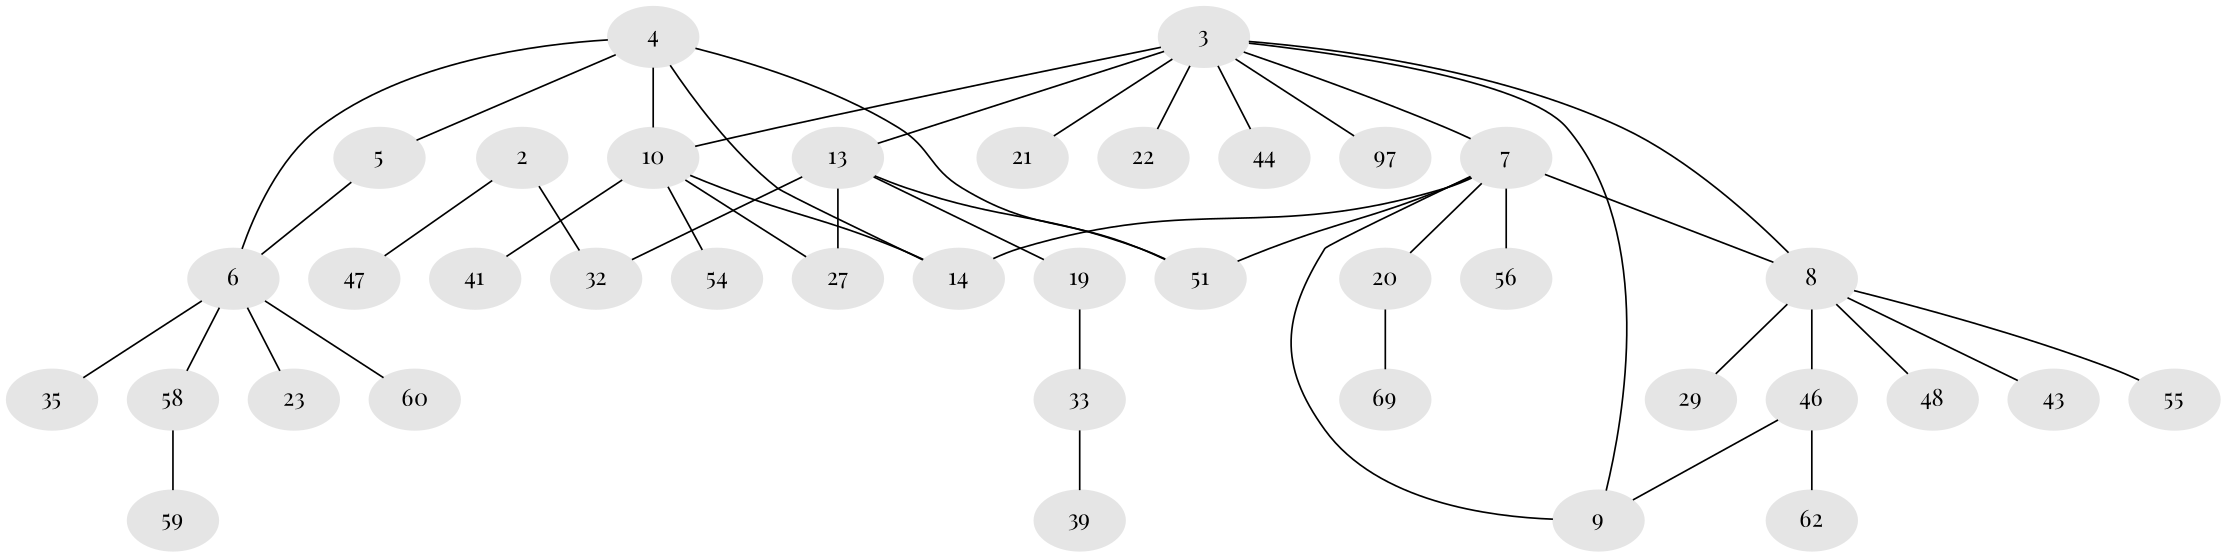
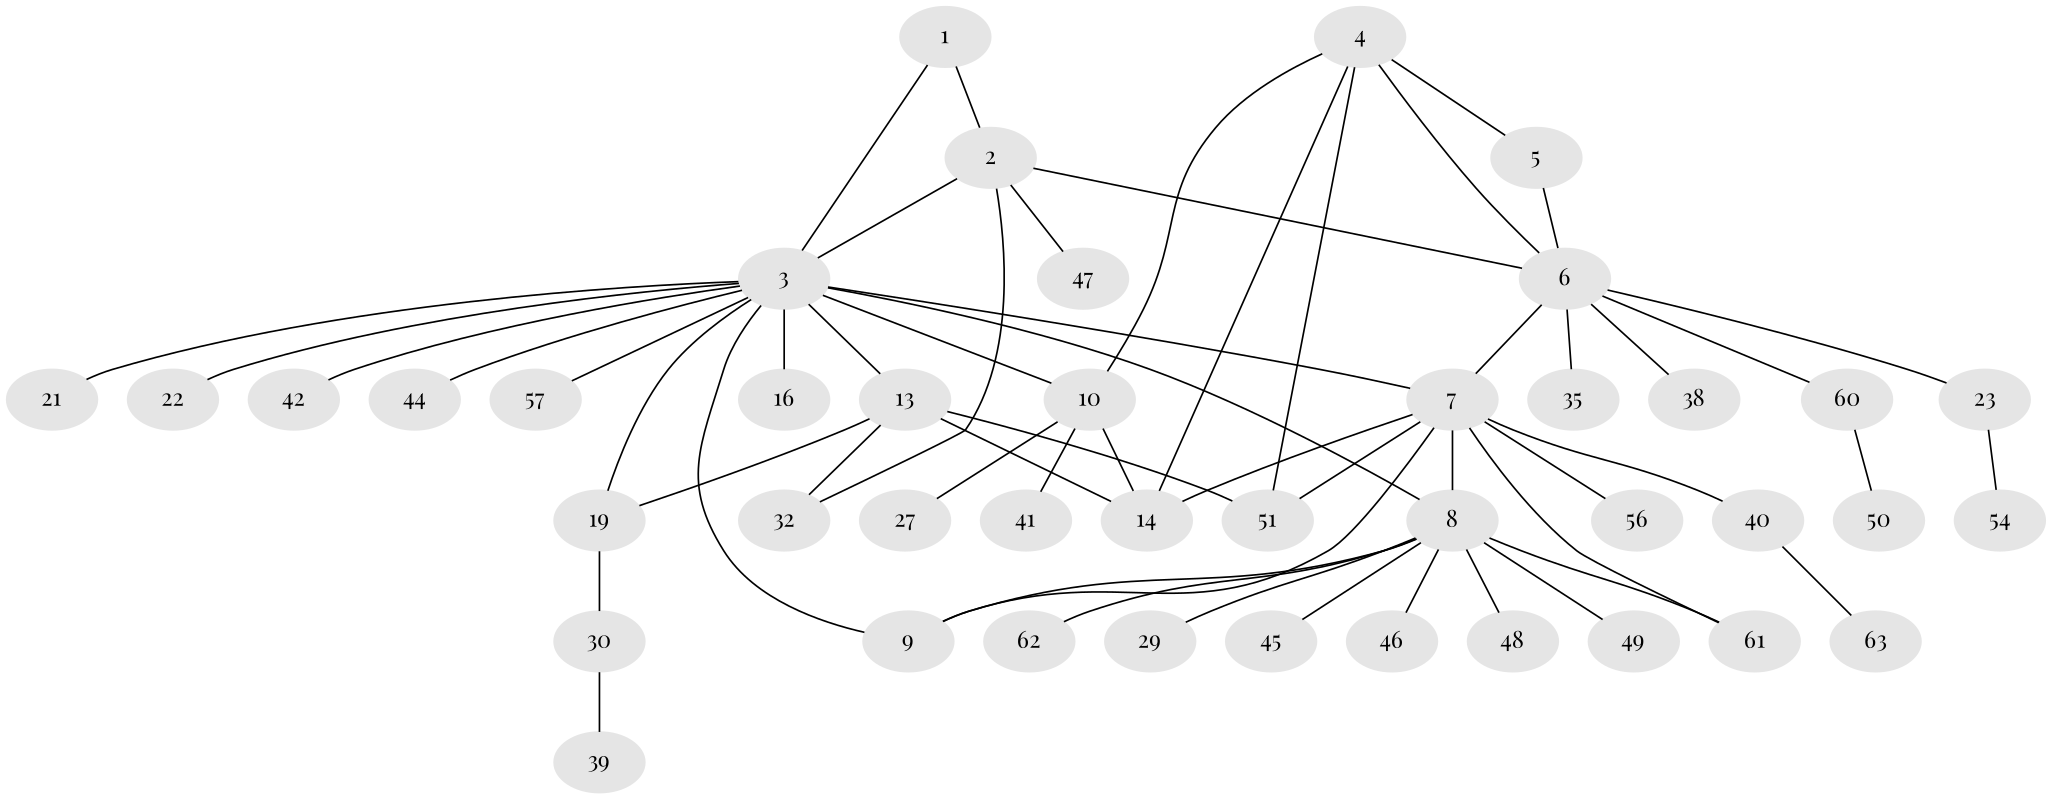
none -> (945, 37)
(1385, 158) -> (536, 400)
(838, 207) -> (1026, 460)
none -> (1265, 216)
(685, 218) -> (1992, 460)
none -> (887, 218)
(1385, 279) -> (1758, 521)
none -> (1509, 339)
none -> (660, 380)
(173, 400) -> (1694, 400)
none -> (294, 400)
none -> (784, 400)
(1080, 400) -> (599, 641)
(1385, 400) -> (1876, 641)
(2054, 400) -> (1634, 641)
(2175, 400) -> (1271, 641)
(1705, 460) -> (1167, 580)
(1812, 460) -> (1240, 579)
(173, 521) -> none
none -> (1879, 521)
none -> (1755, 641)
